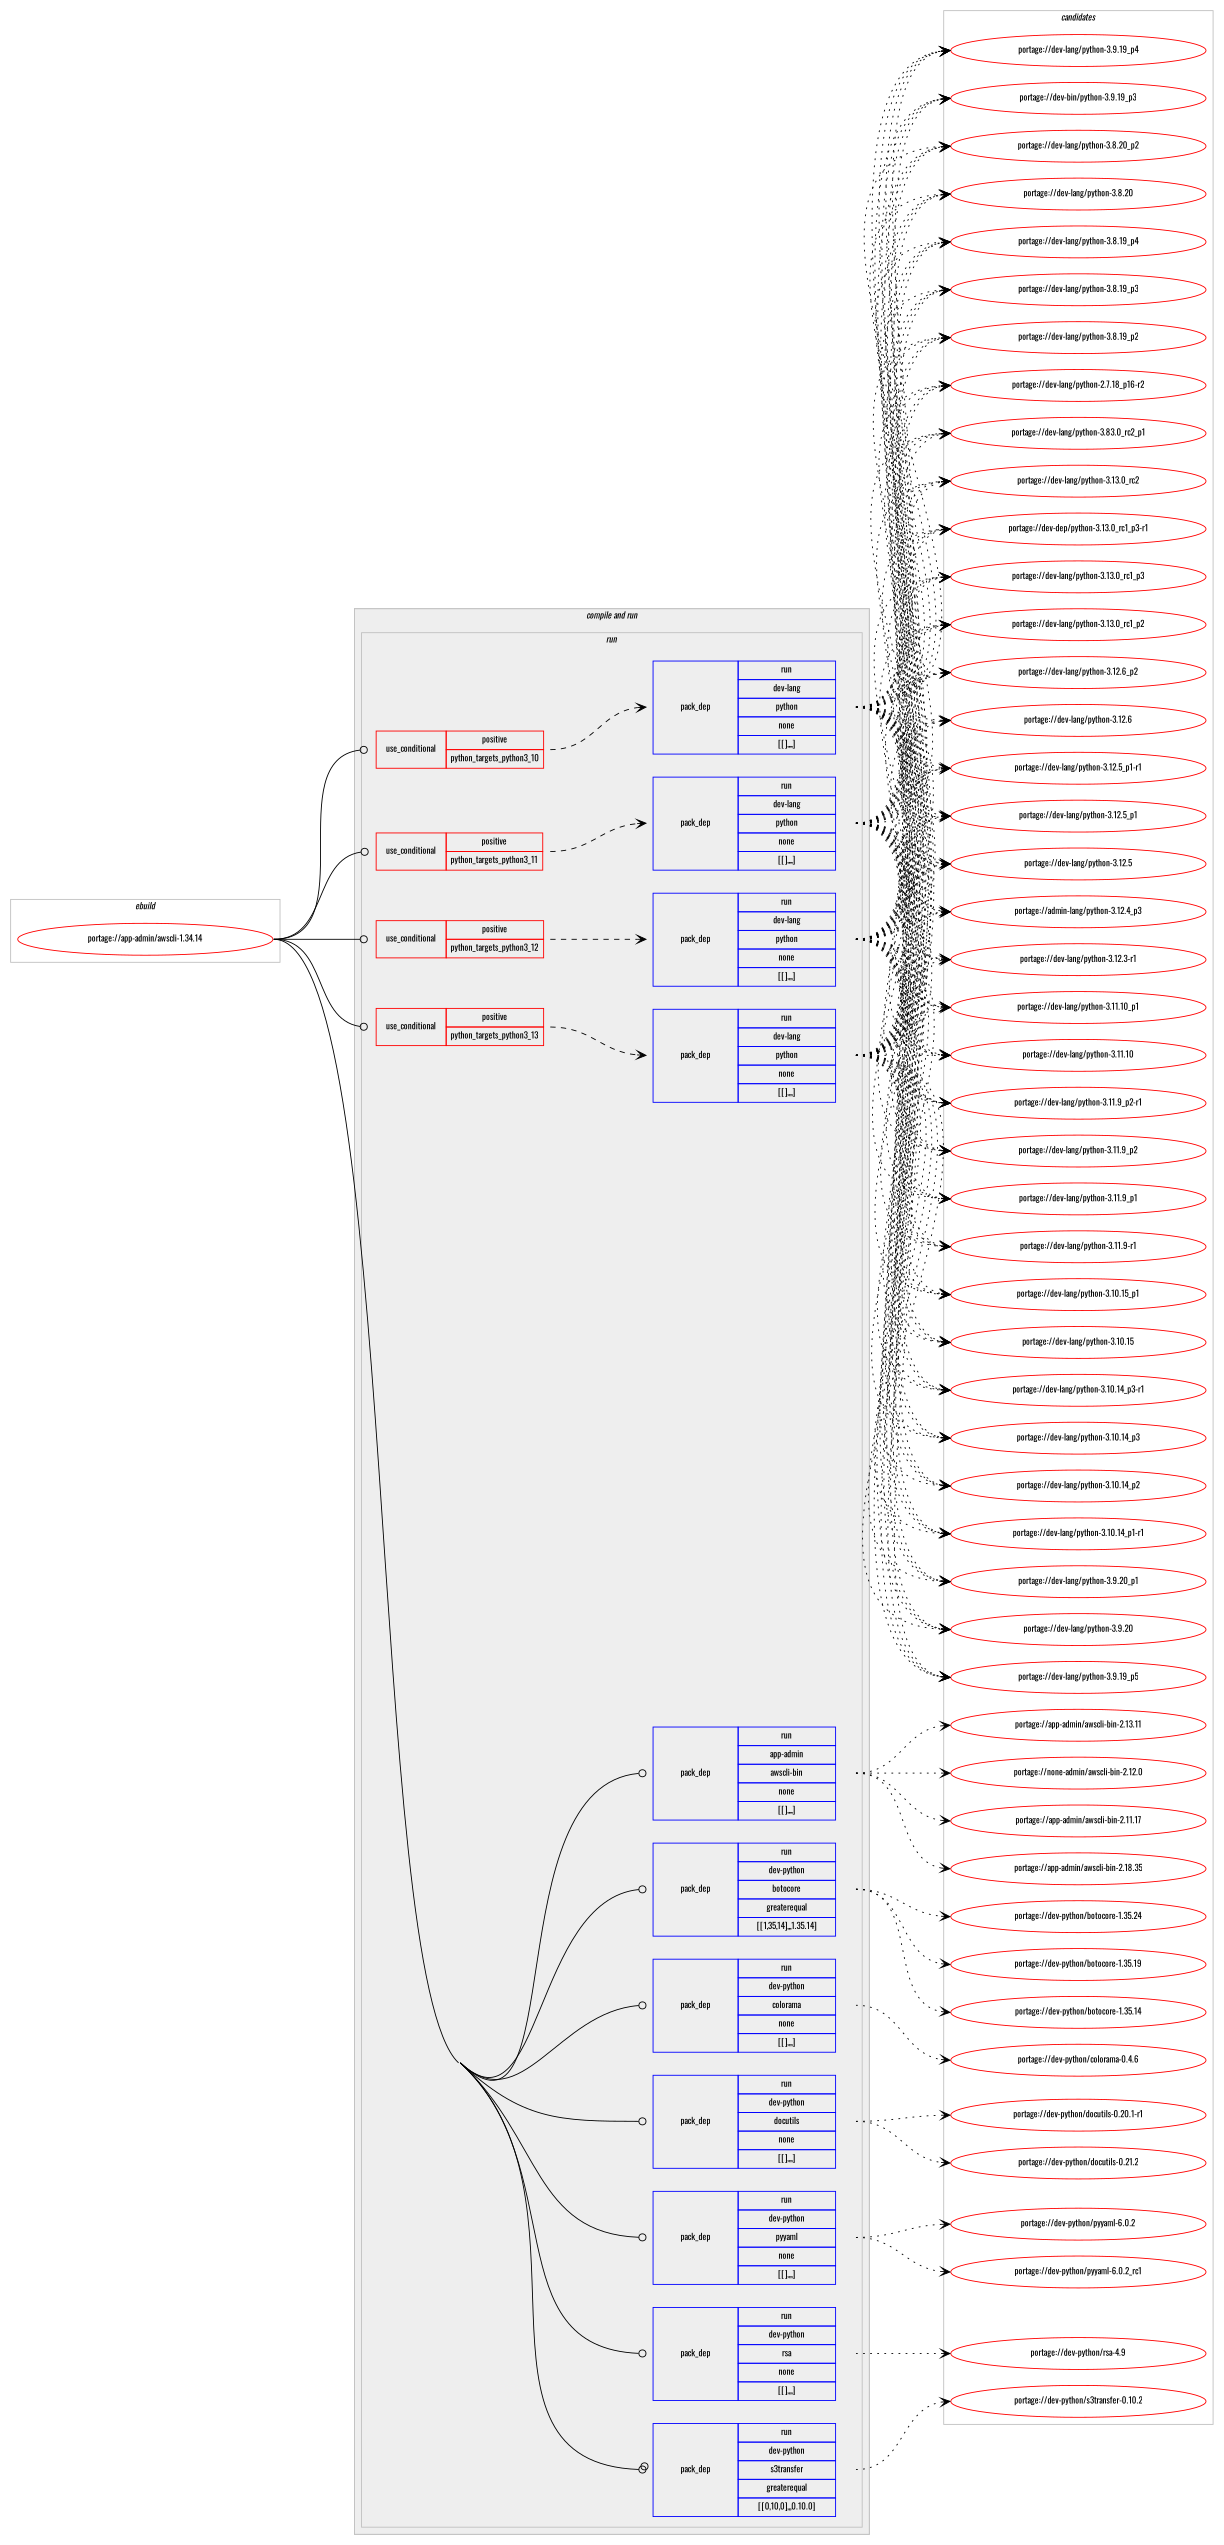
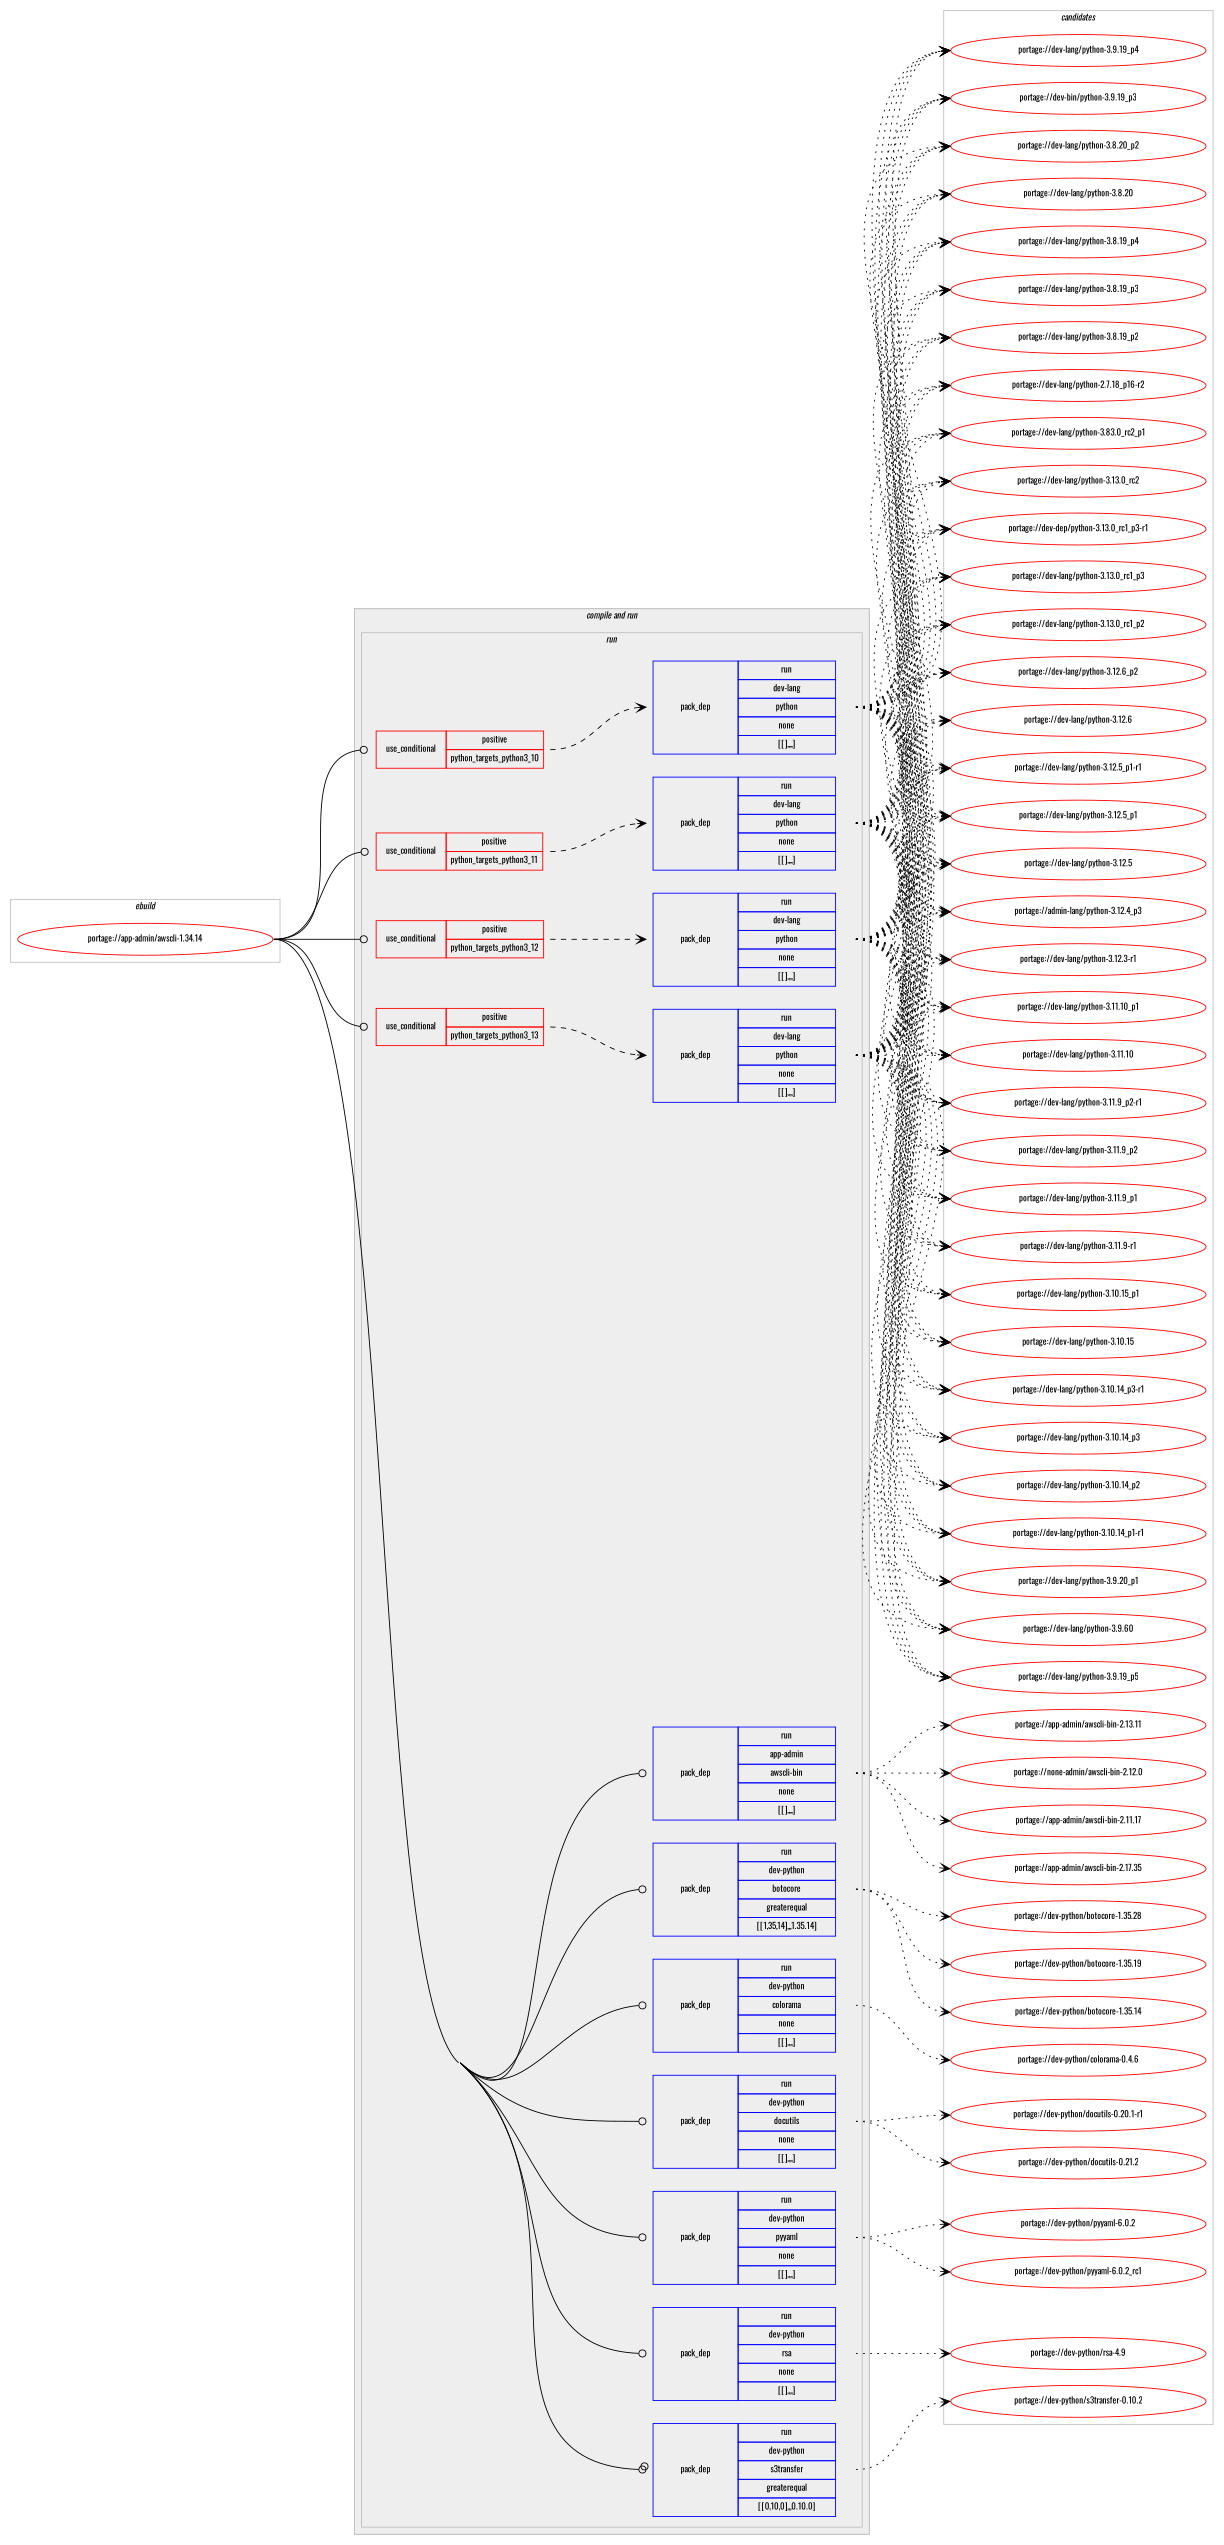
(1078, 1630) -> (1078, 1630)
(1078, 1869) -> (1078, 1869)
(1078, 1917) -> (1078, 1917)
